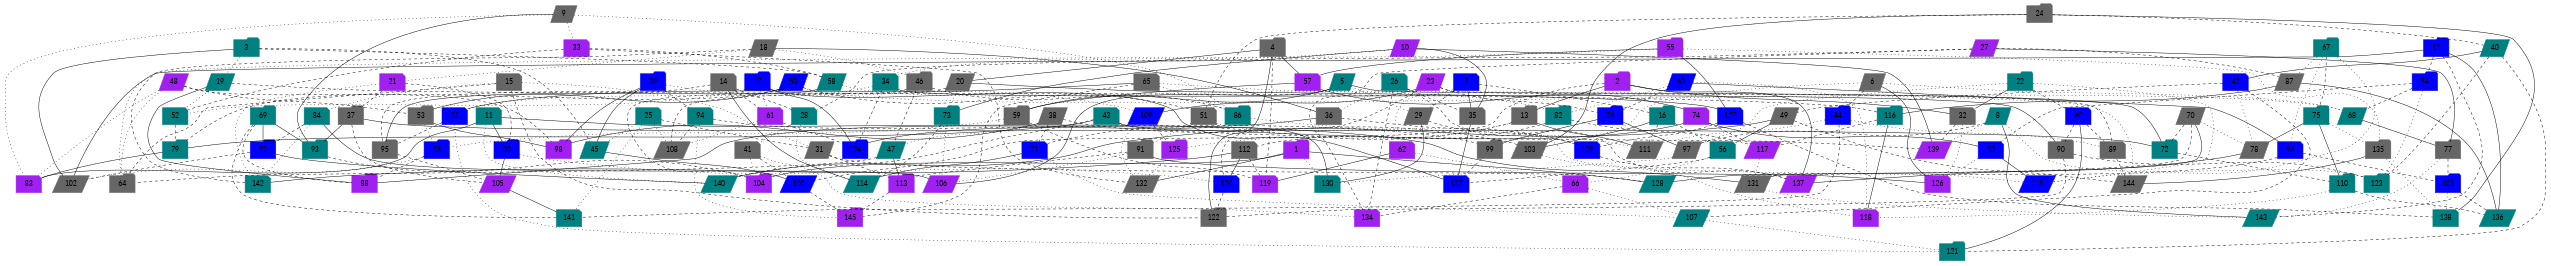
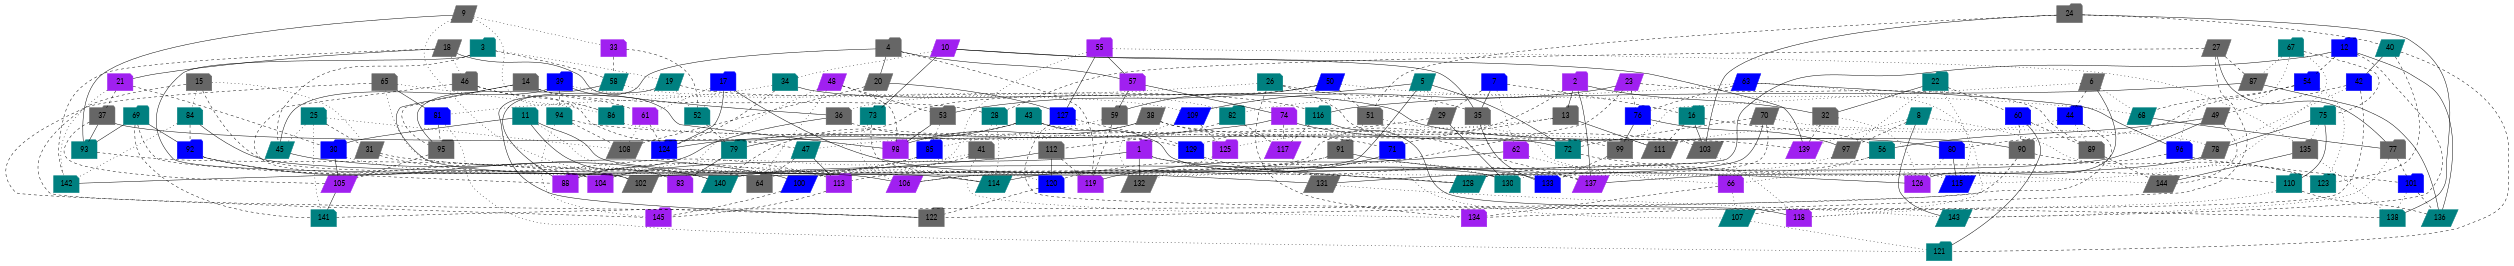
(1984, 48) -> (2216, 48)
(889, 66) -> none
(544, 68) -> (299, 58)
